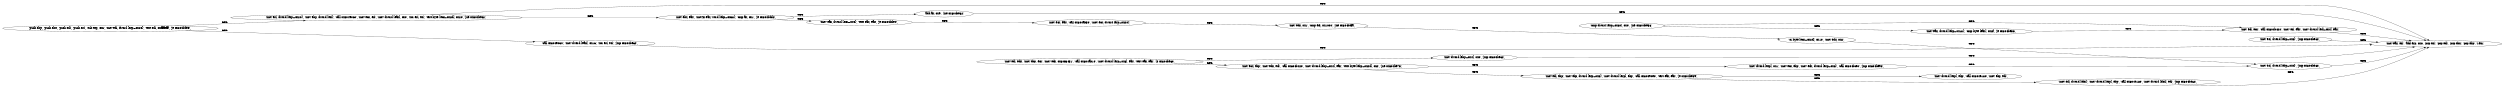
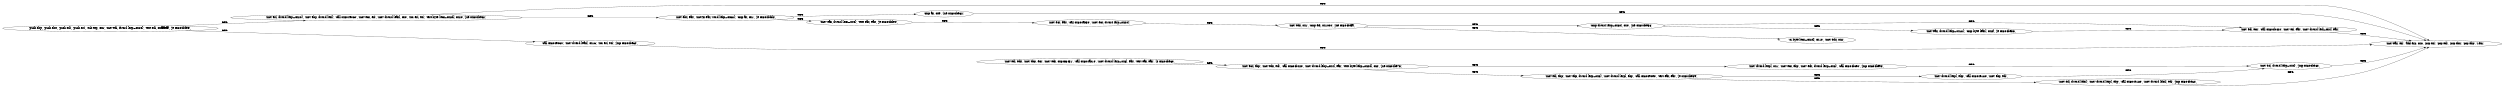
(944, 14) -> (944, 14)
none -> (1473, 26)
(2290, 40) -> none
(2052, 53) -> (2142, 75)
(1475, 58) -> none
